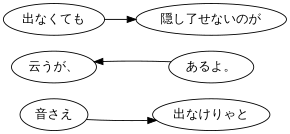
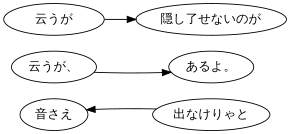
(54, 19) -> (54, 19)
(137, 61) -> (128, 73)
(117, 120) -> (126, 109)
